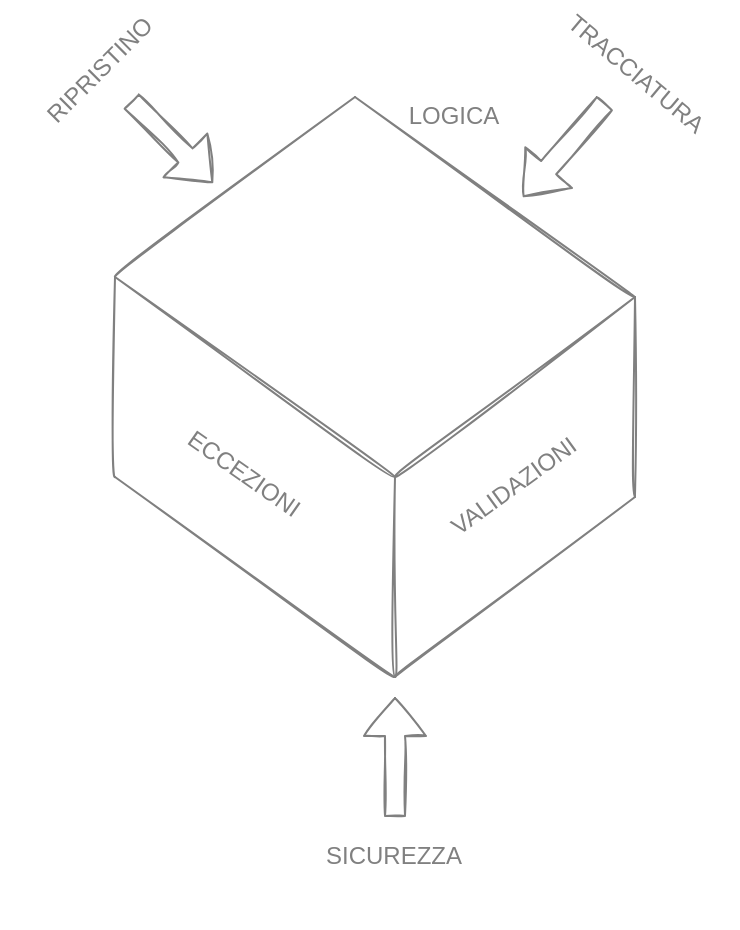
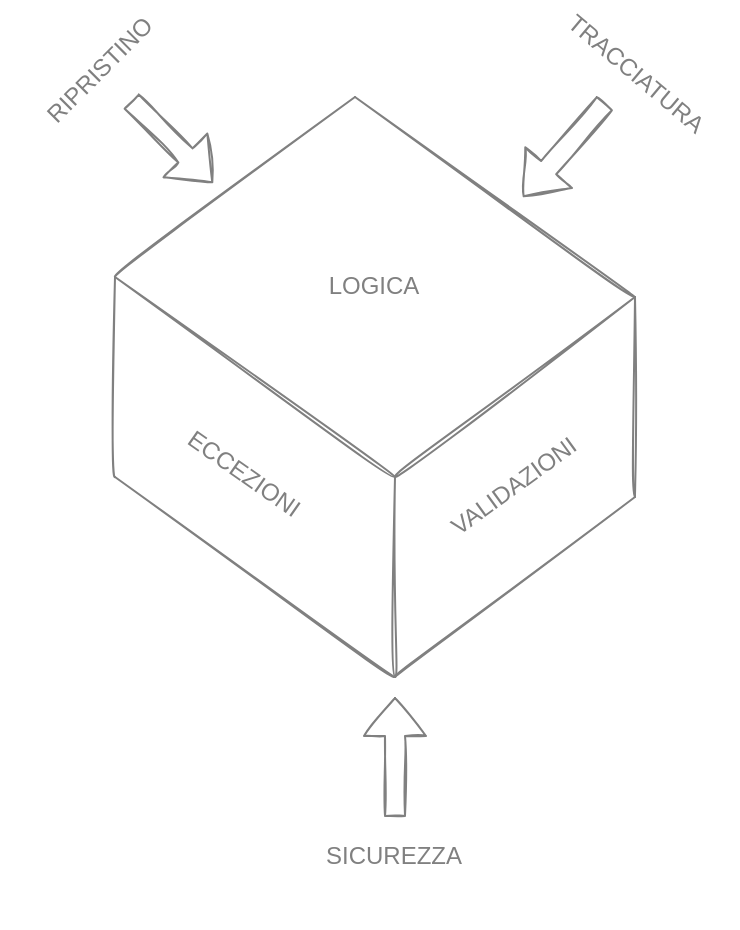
(455, 117) -> (375, 287)
